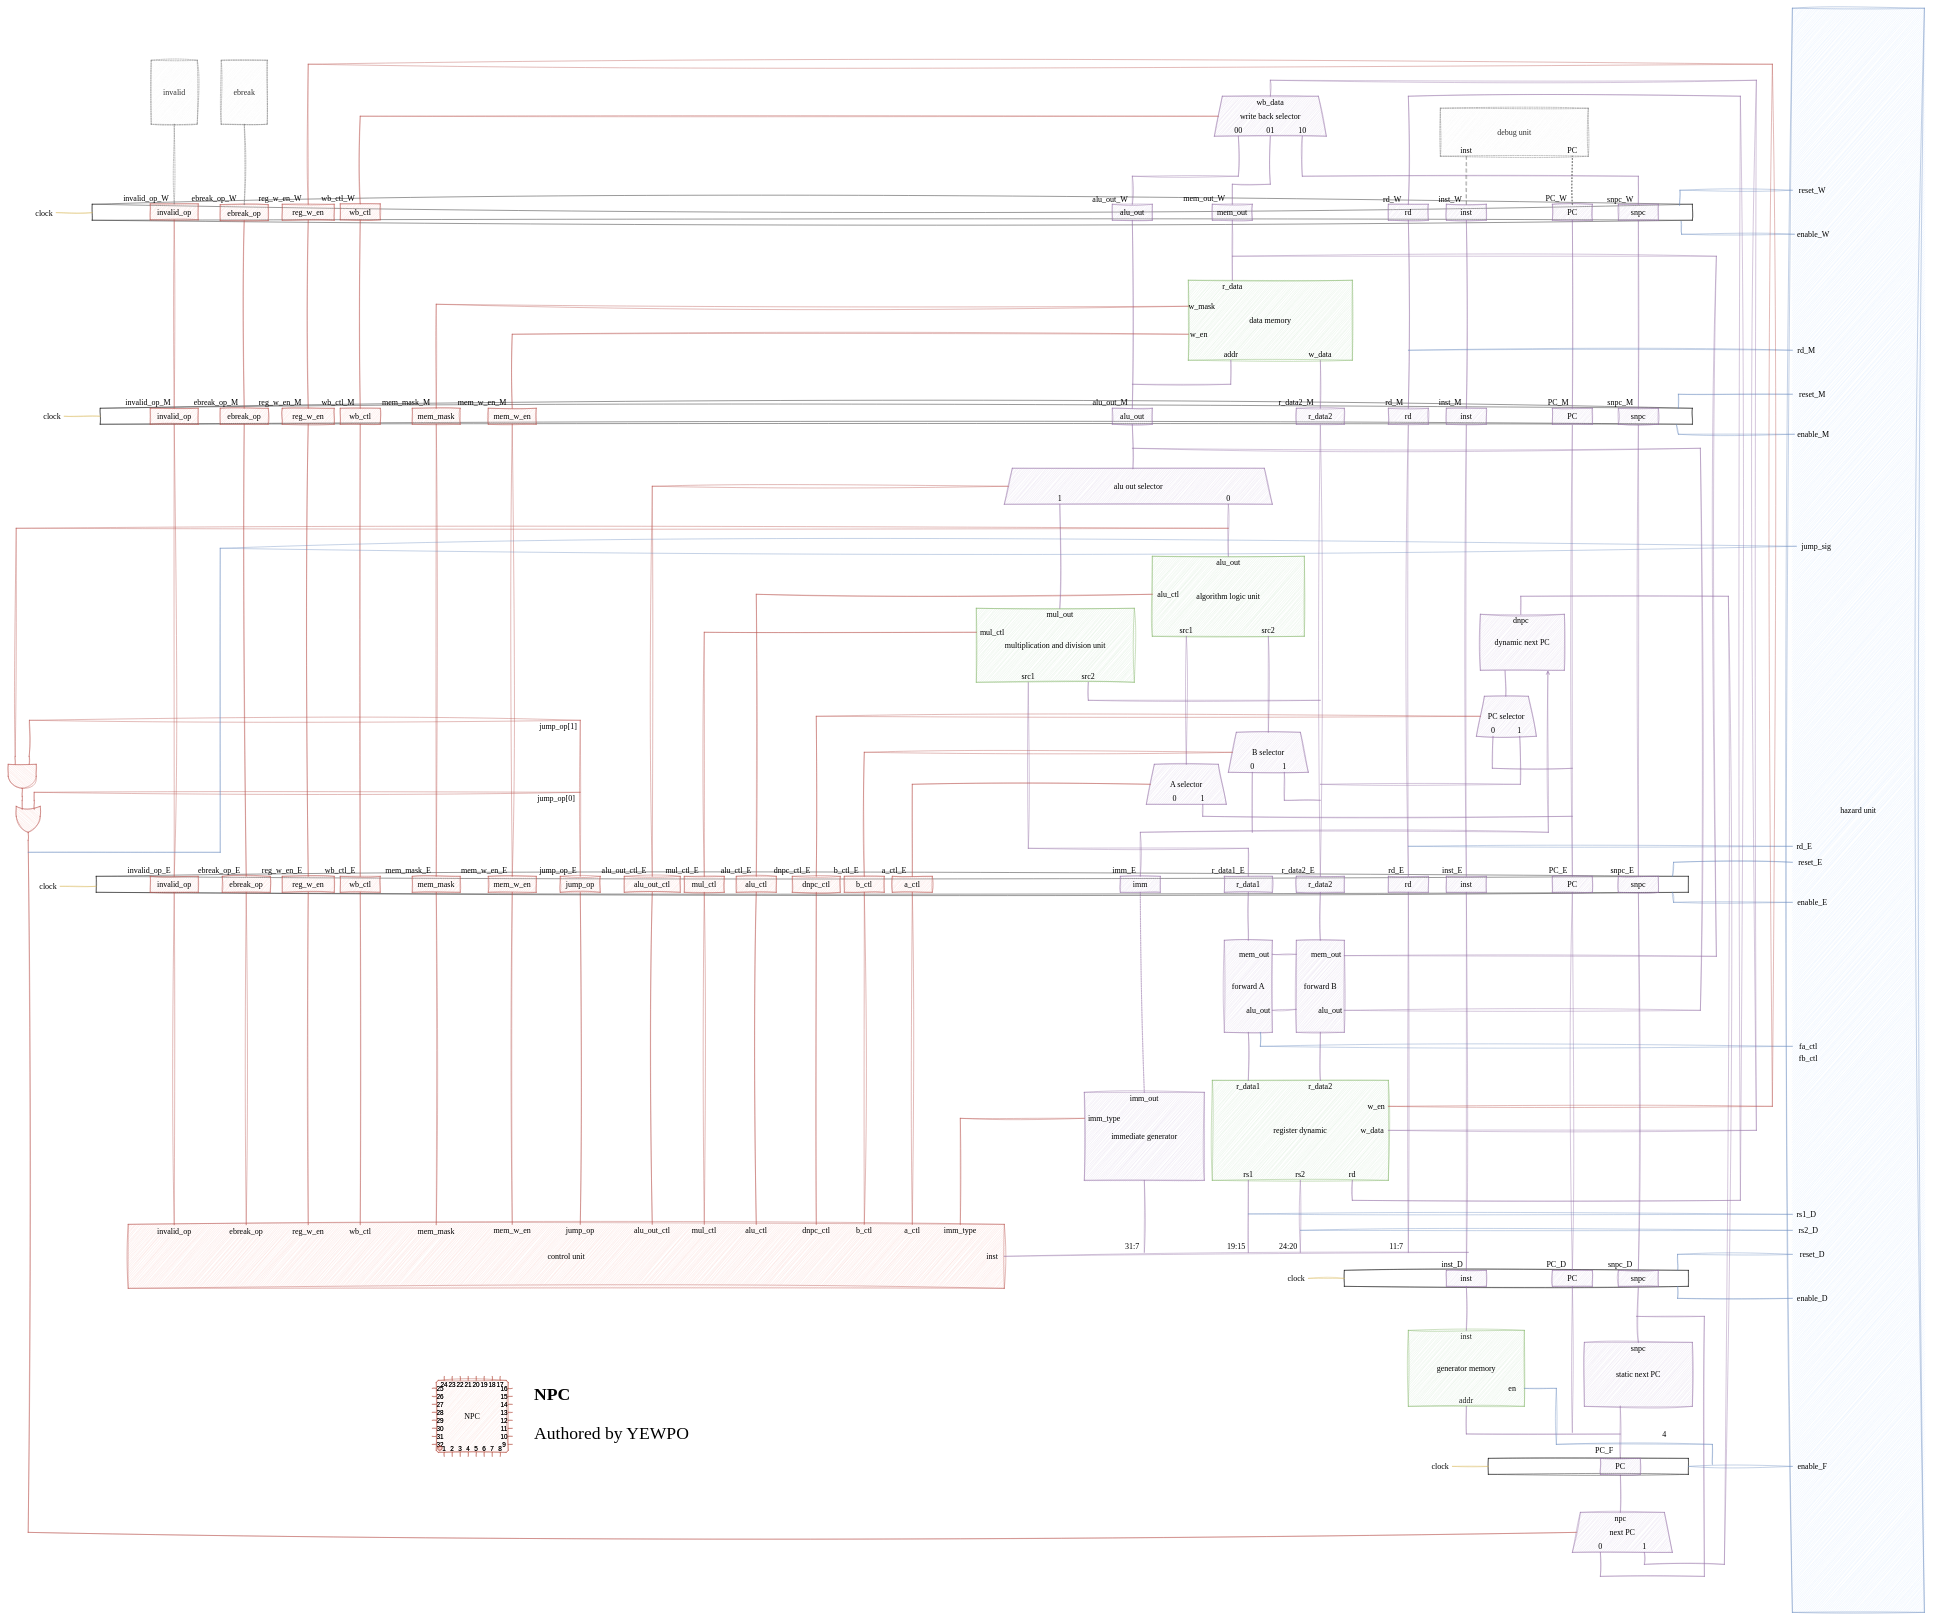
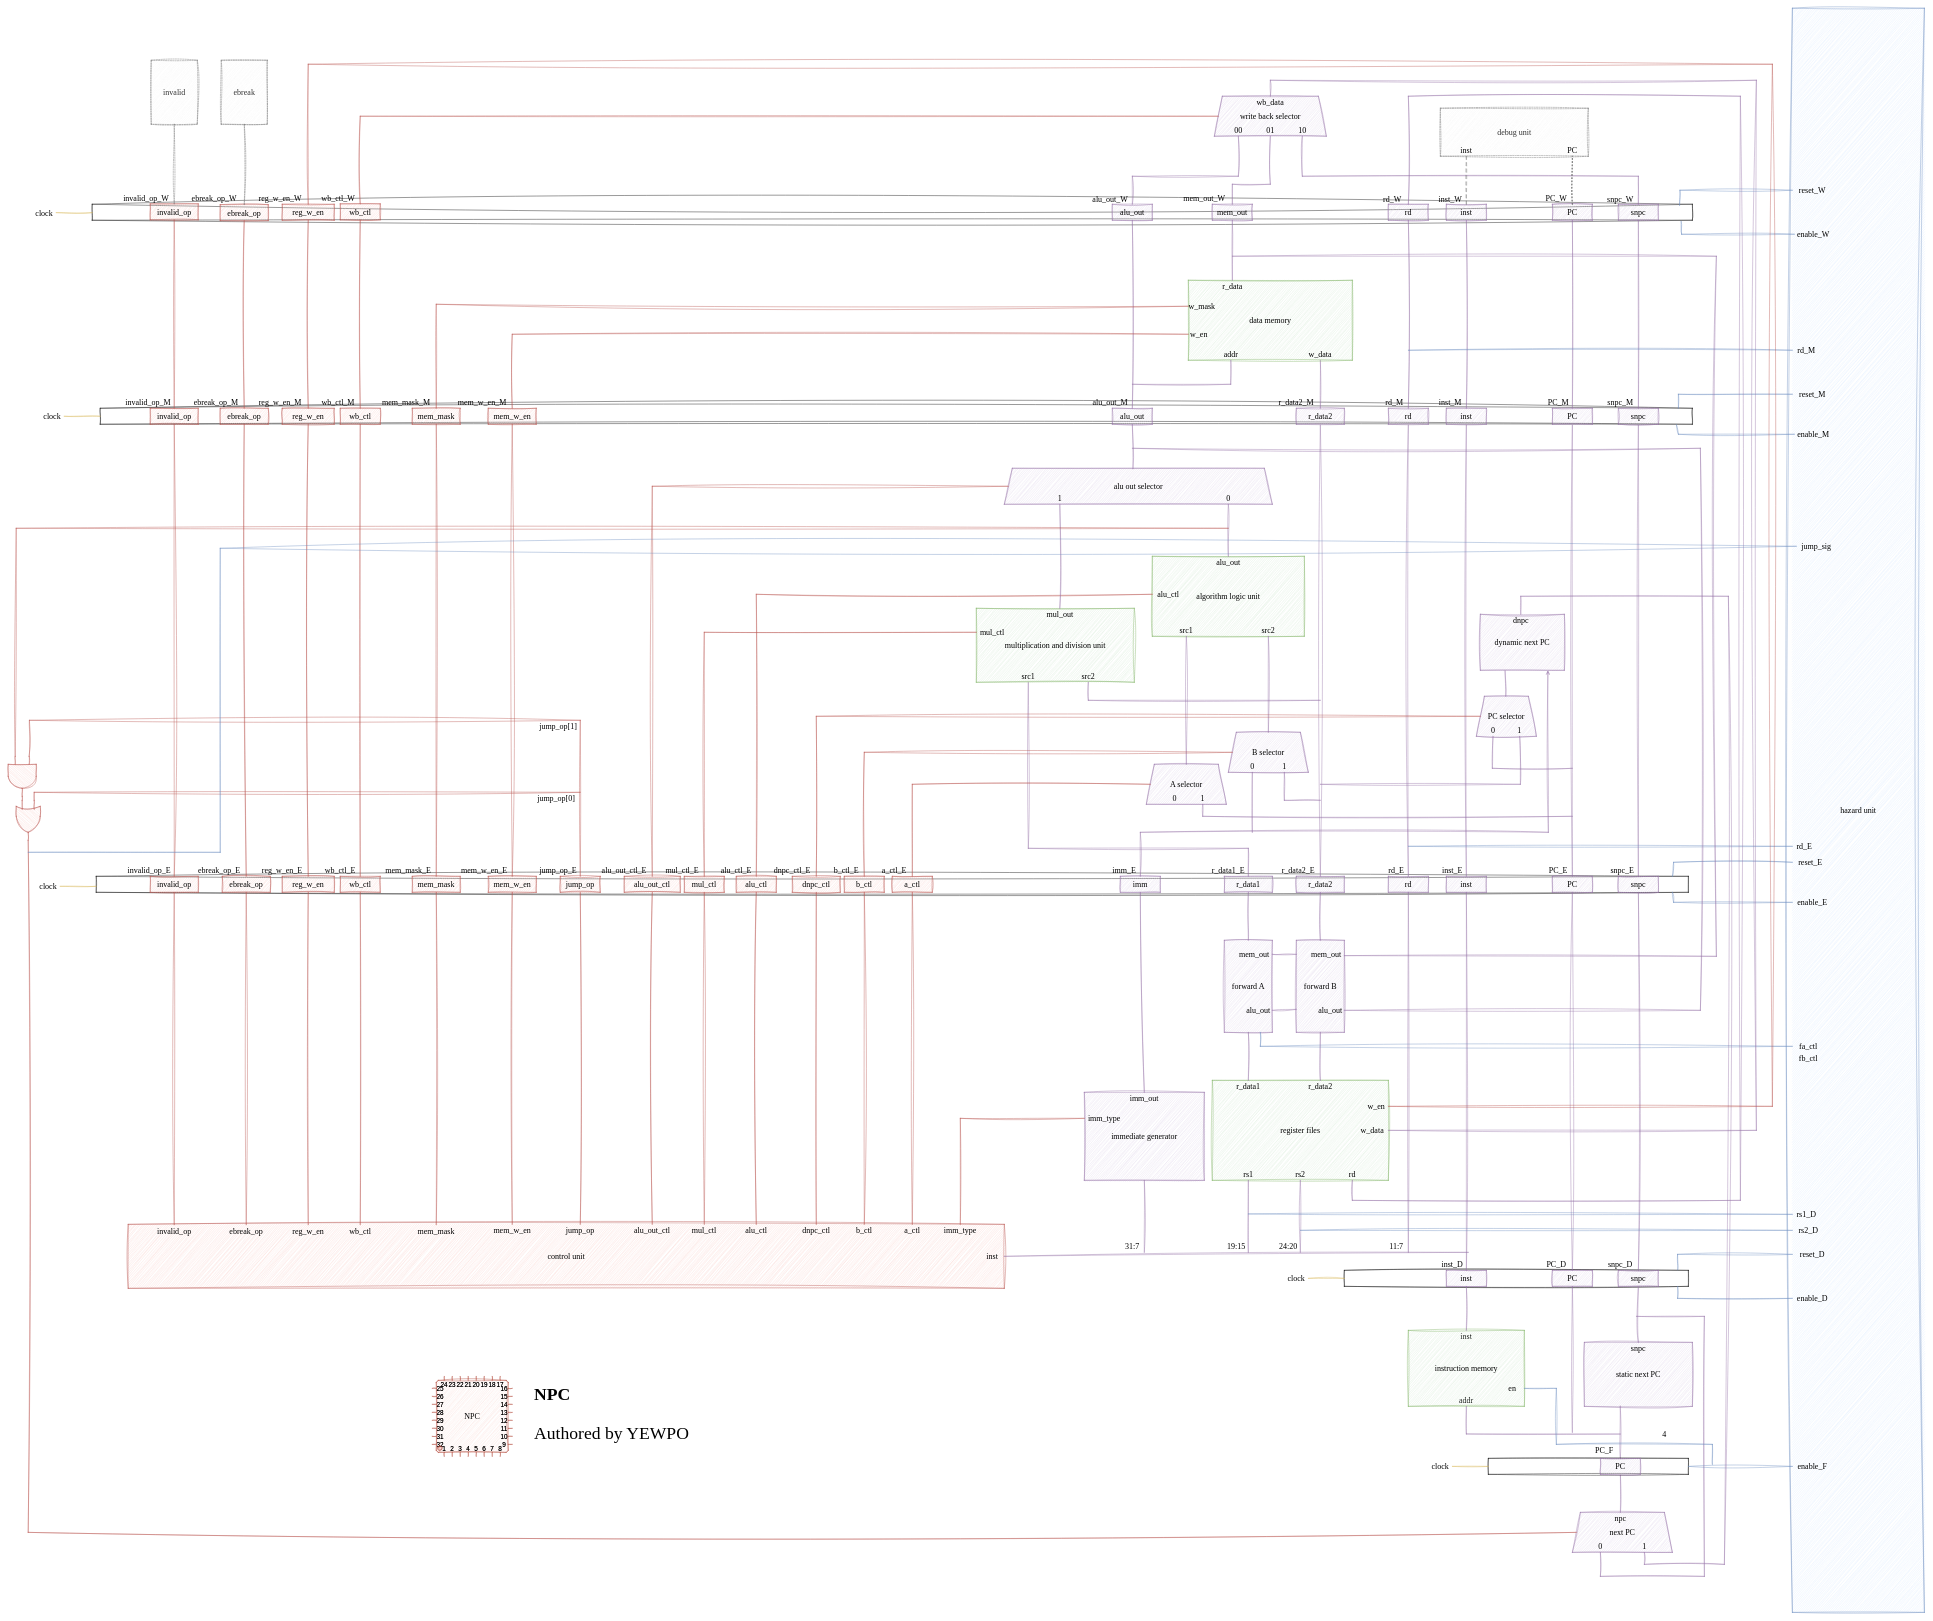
(1143, 1029) -> (1143, 1029)
(1300, 1130) -> (1300, 1130)
(1466, 1368) -> (1466, 1368)
